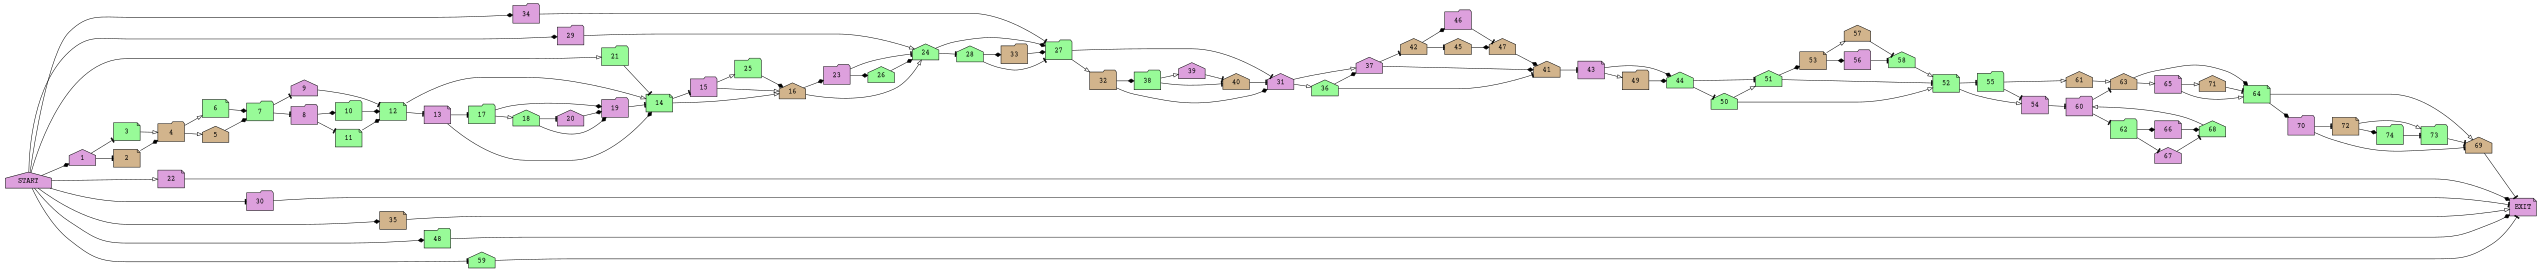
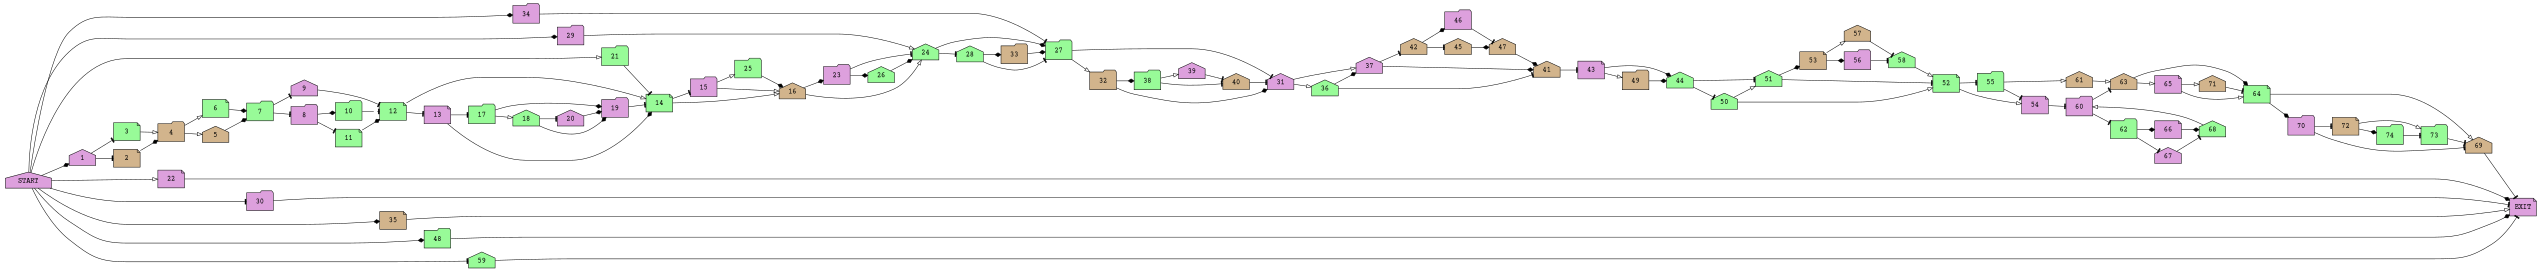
(368, 111) -> (368, 111)
